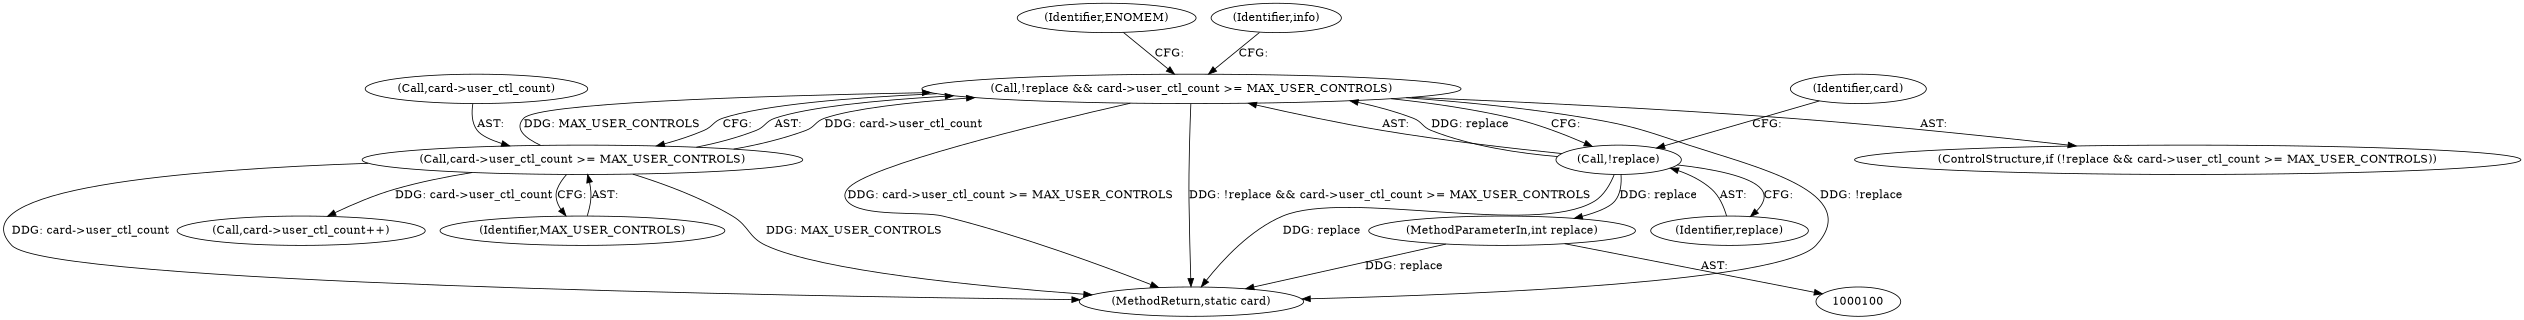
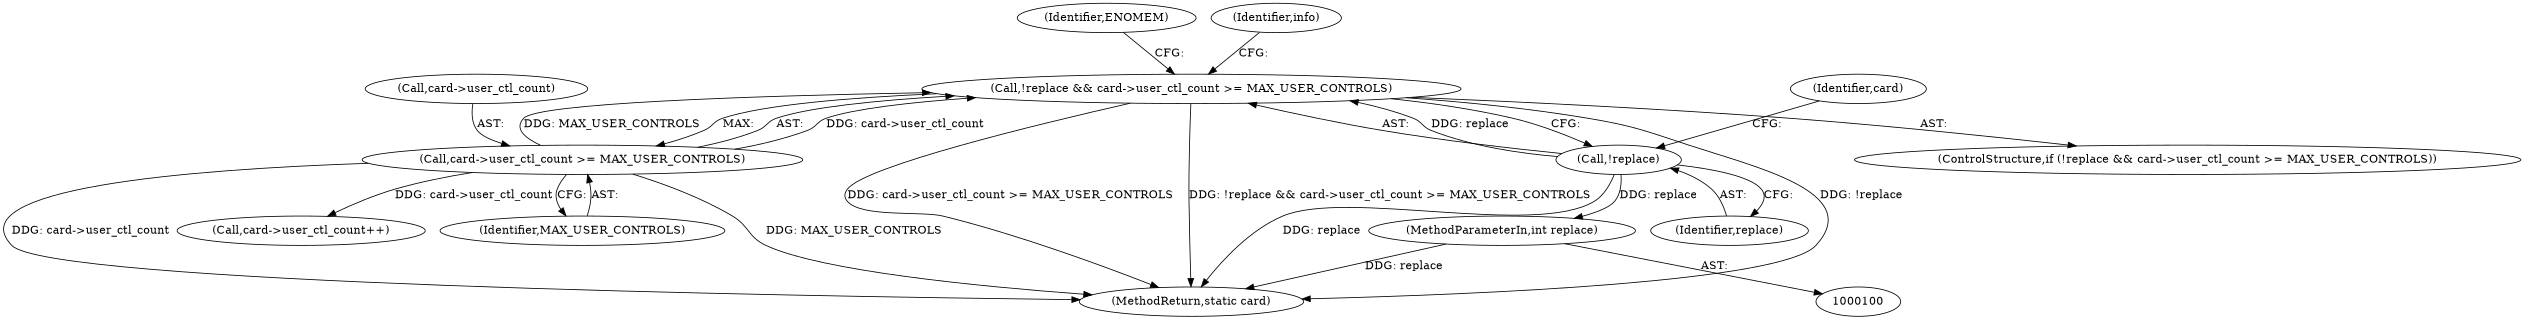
(739, 124) -> (740, 124)
